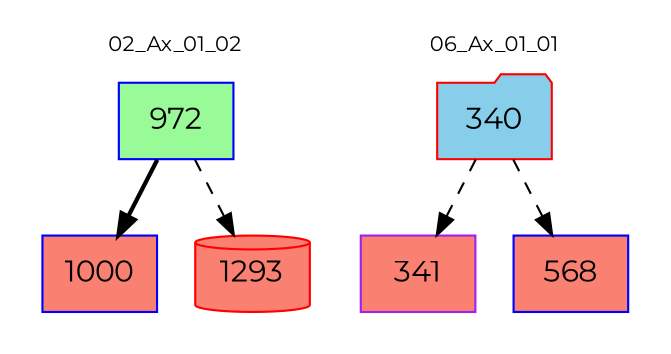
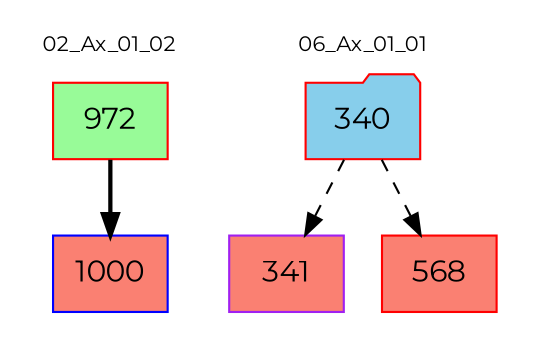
(176, 121) -> (110, 121)
(253, 274) -> none
(571, 274) -> (439, 274)
